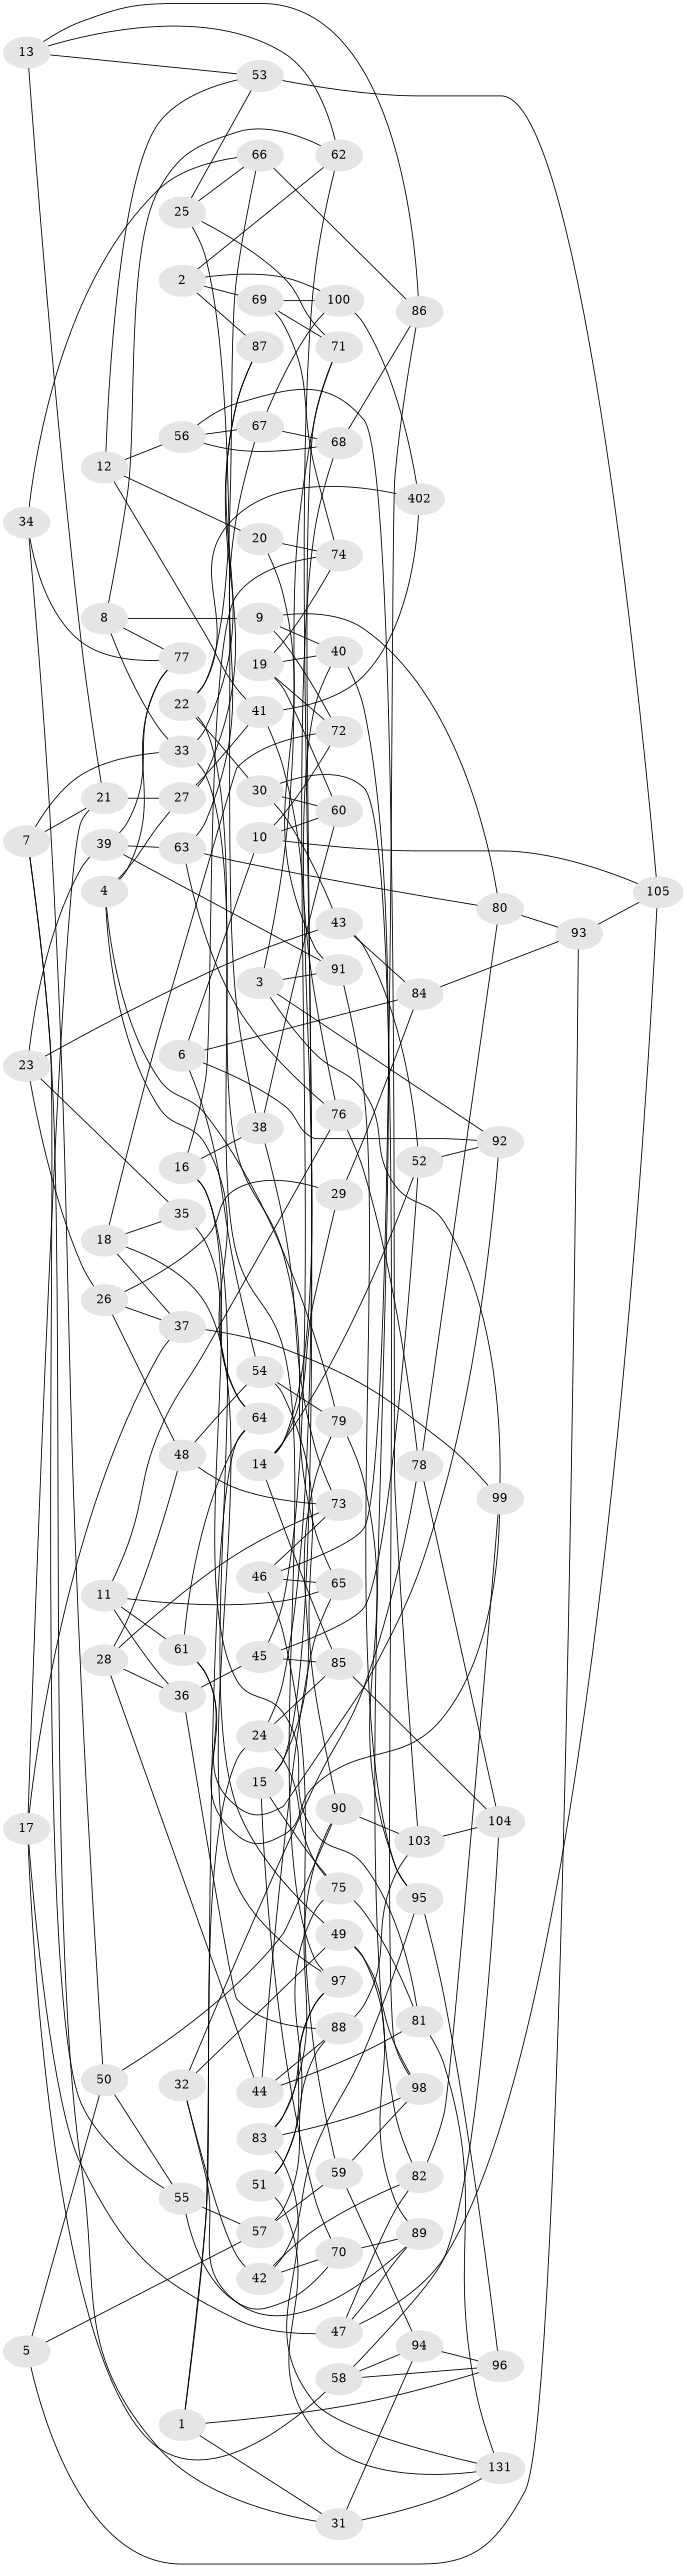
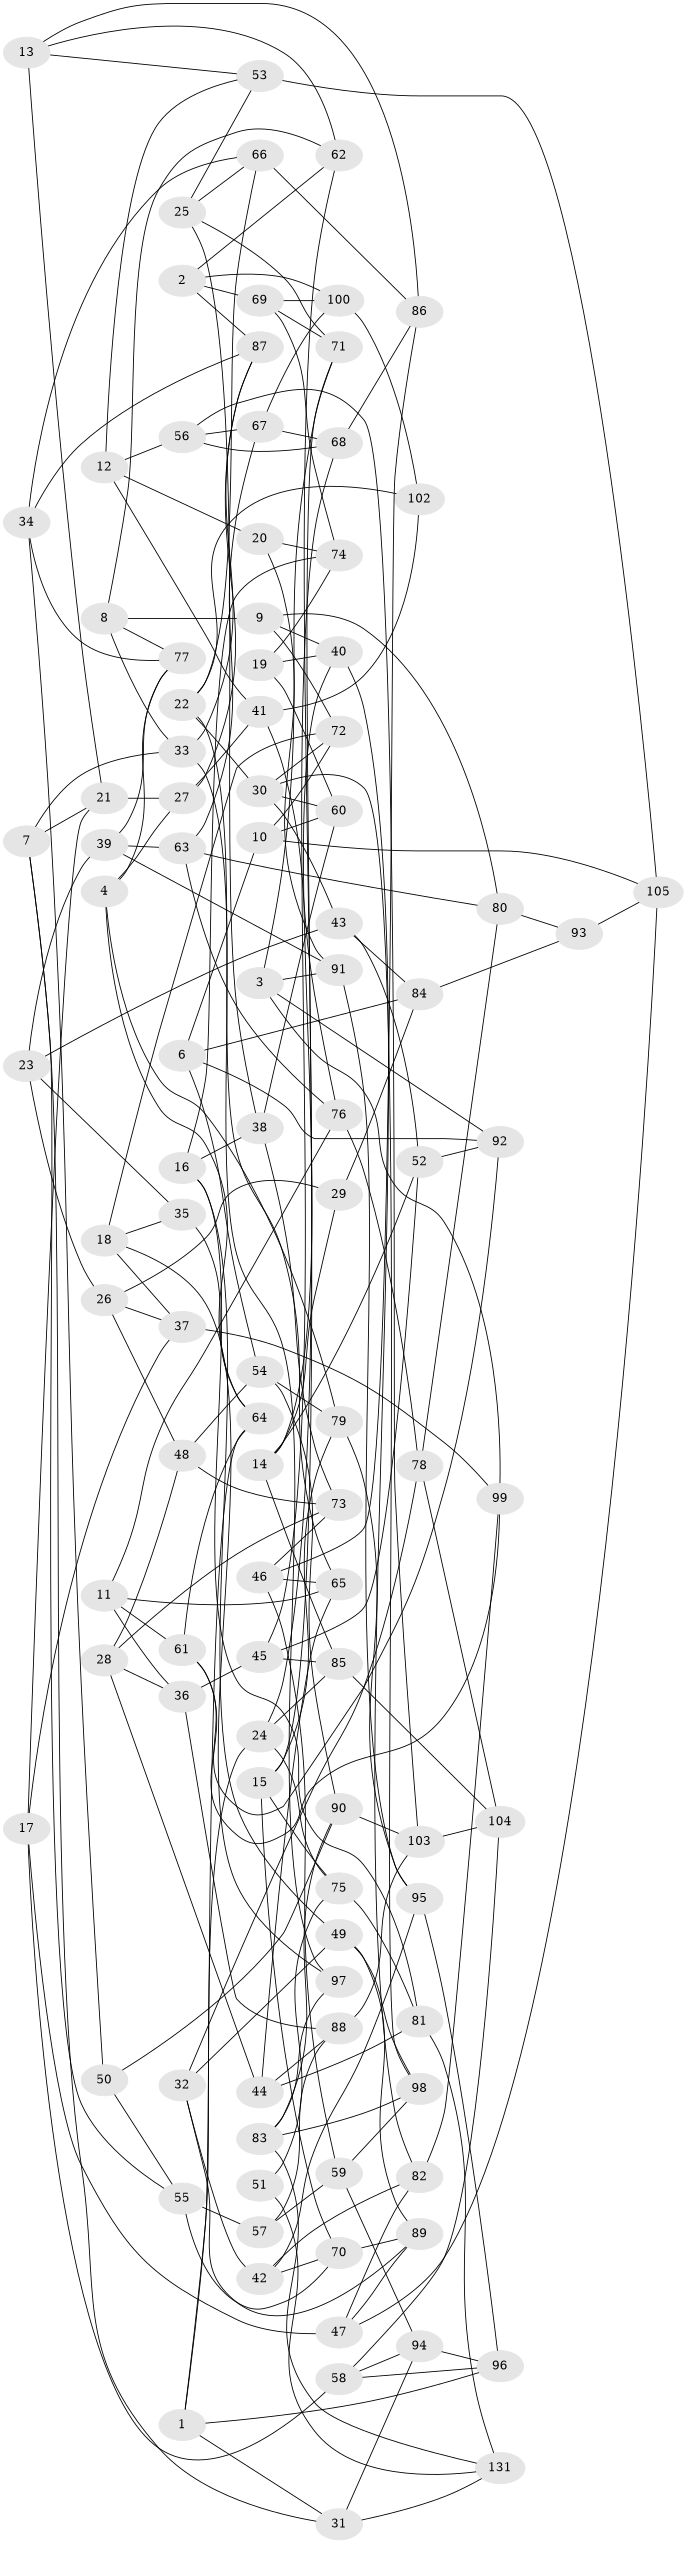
none -> (122, 413)
(420, 499) -> (420, 499)
(300, 698) -> (299, 762)
(299, 2083) -> none
(27, 2352) -> none
